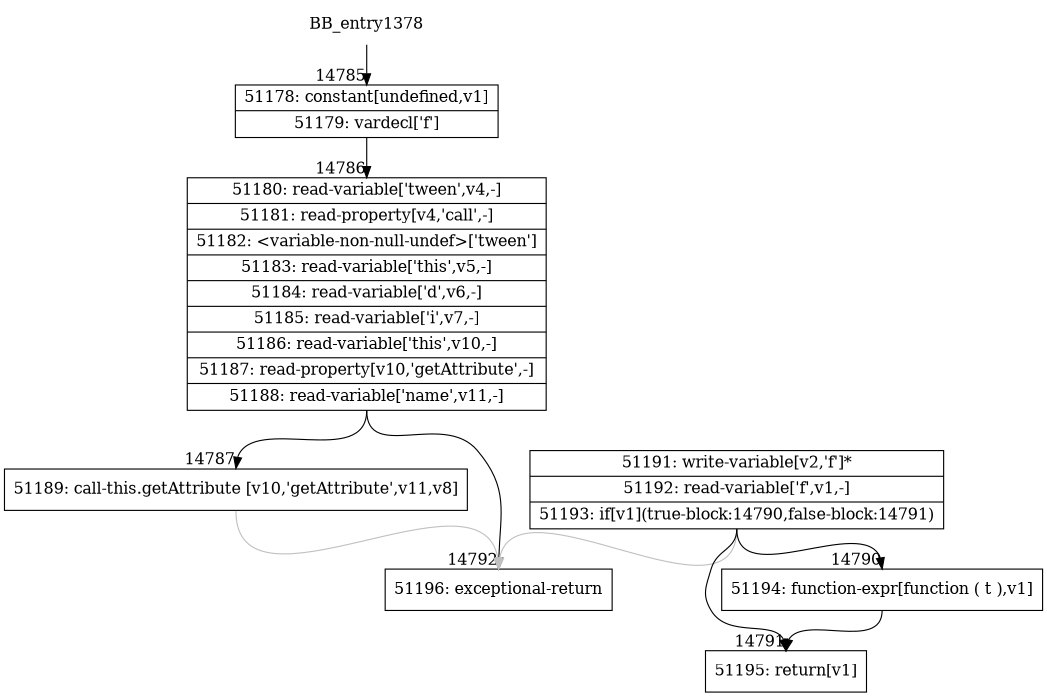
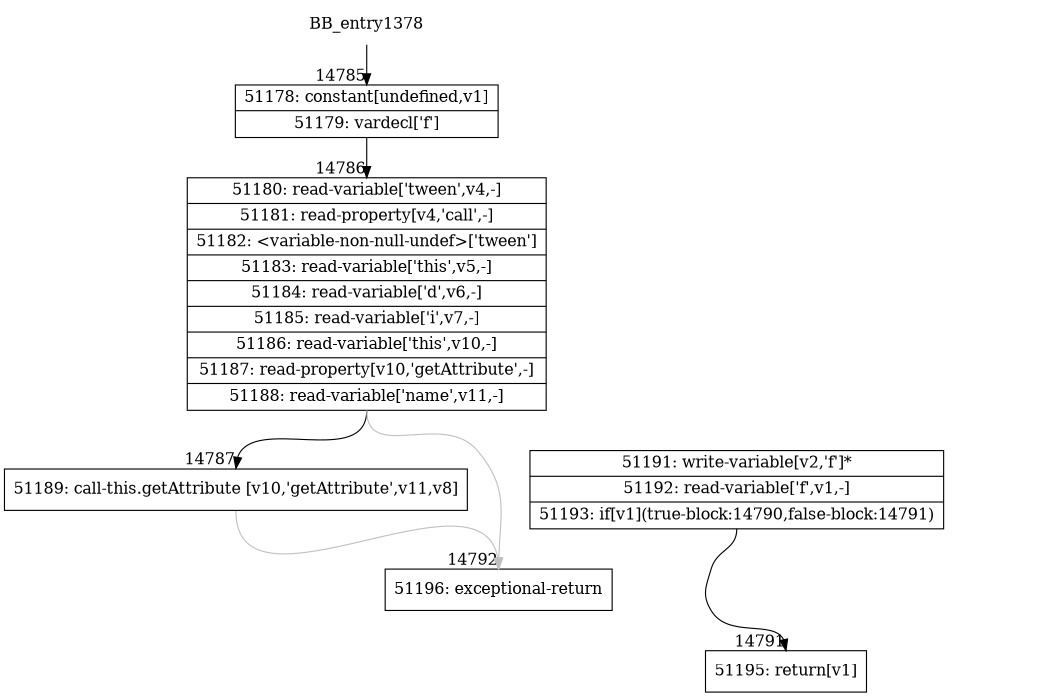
(471, 445) -> (471, 445)
(623, 551) -> none
(882, 590) -> none
